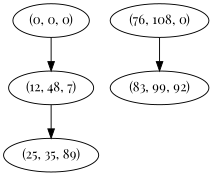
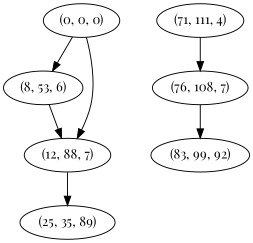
(160, 21) -> (200, 88)
none -> (200, 21)
none -> (43, 88)
(51, 88) -> (68, 155)
